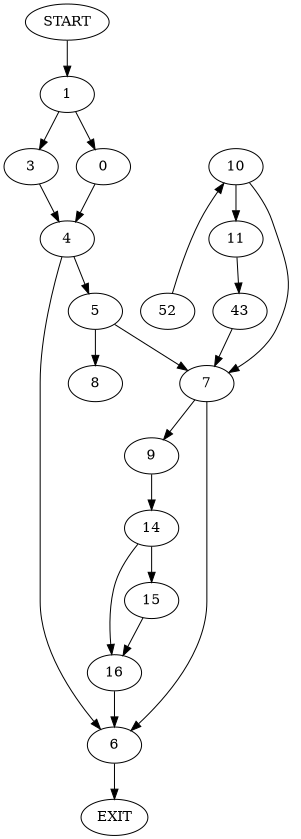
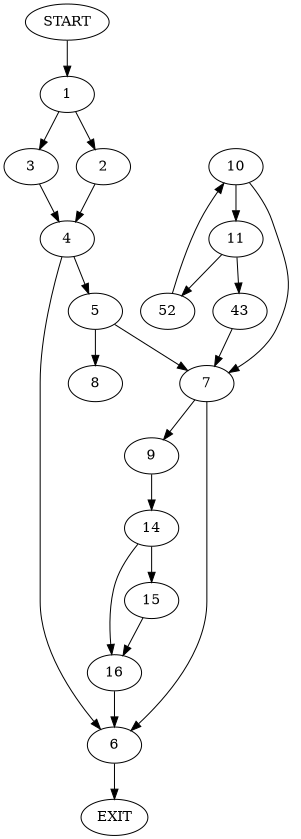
(103, 167) -> (103, 167)
none -> (205, 272)
